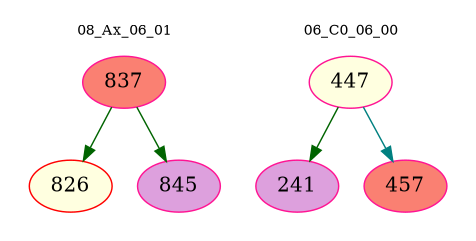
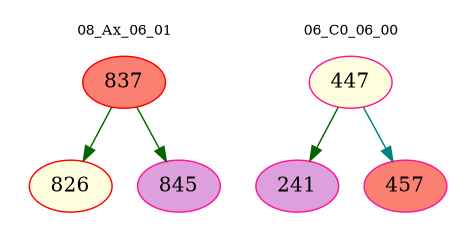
(124, 82) -> (124, 82)
